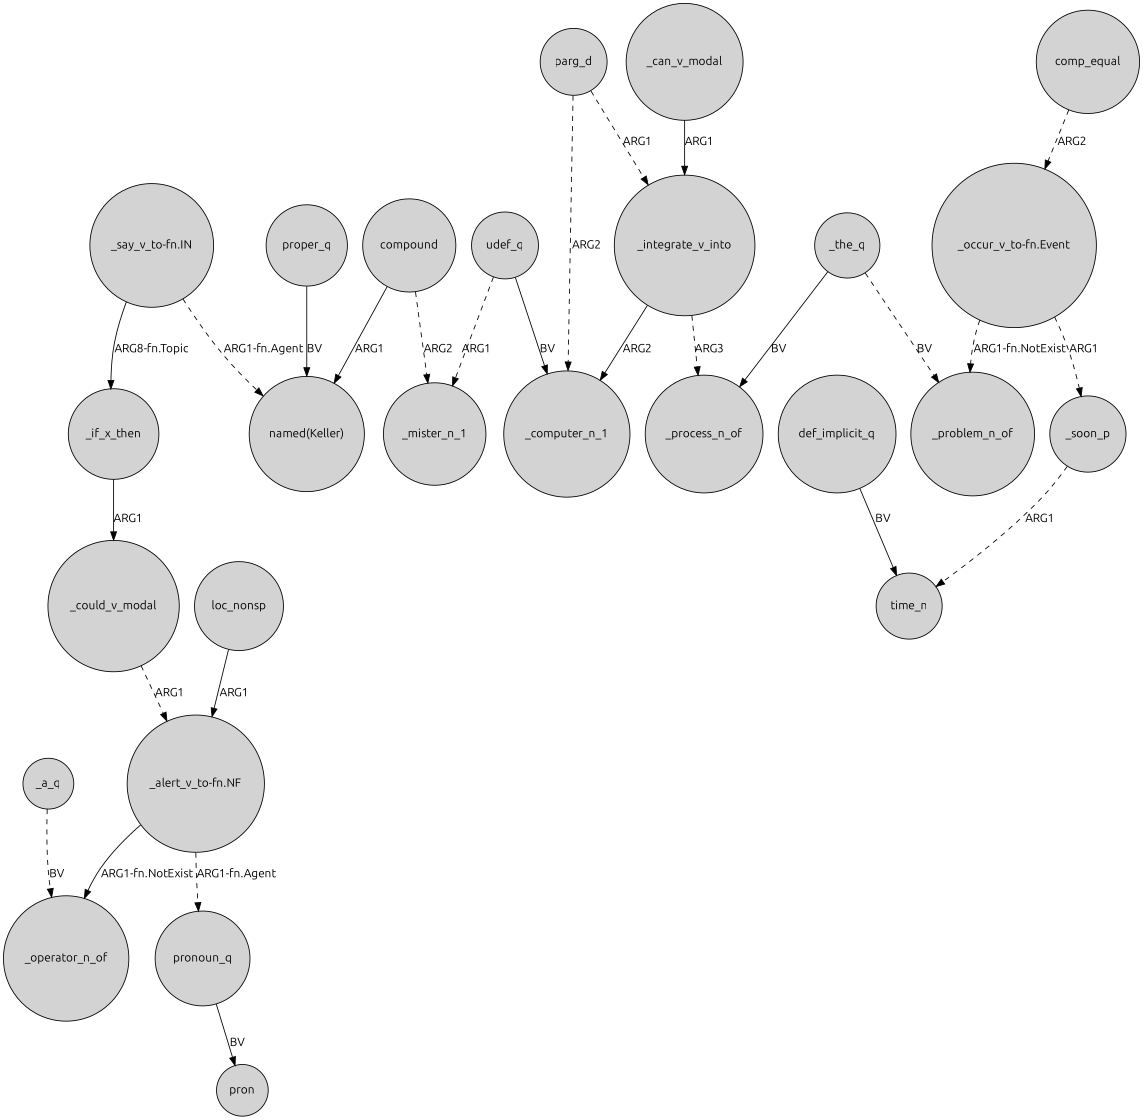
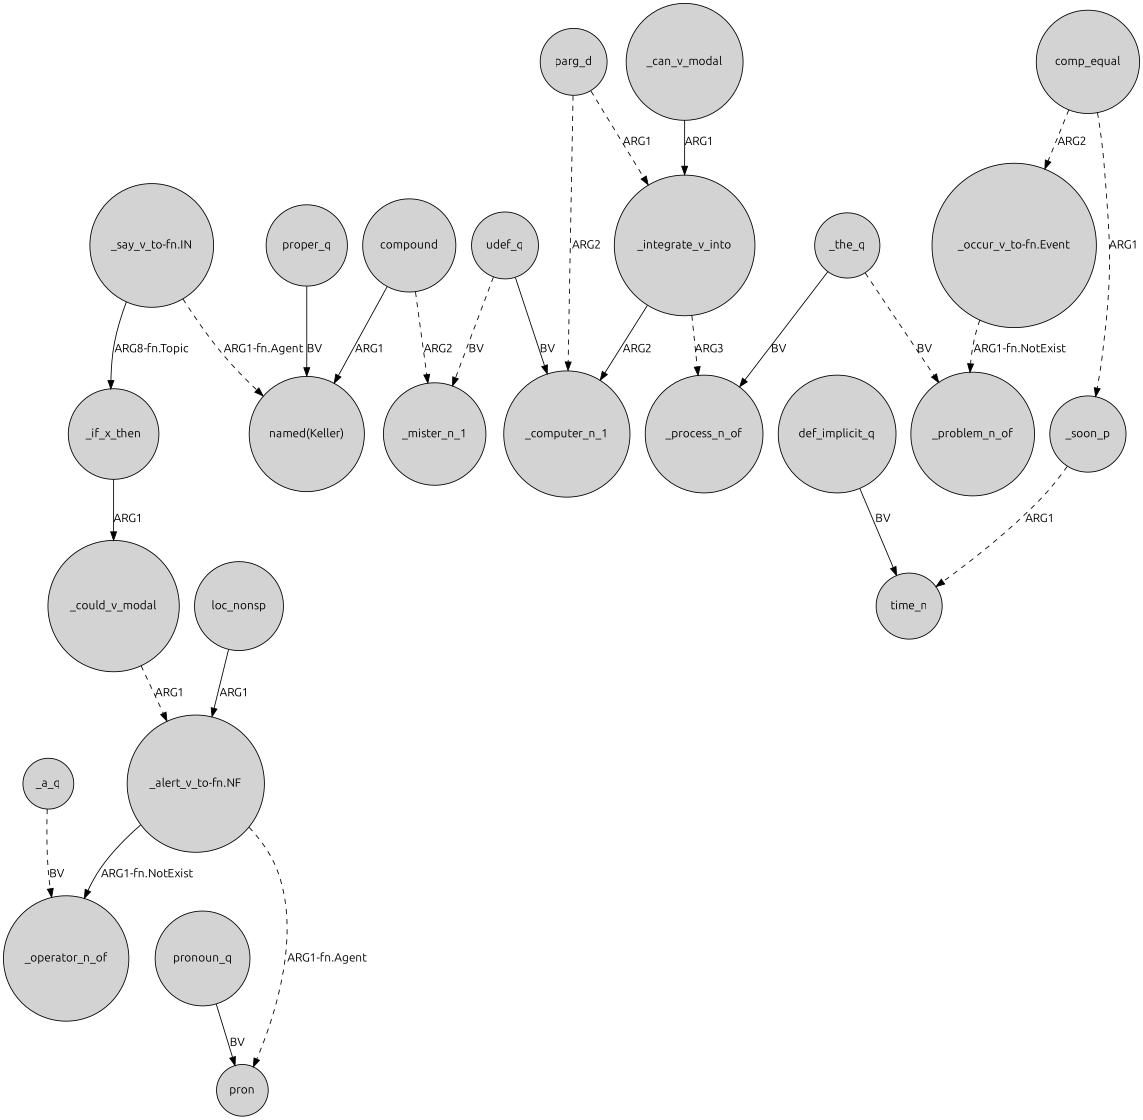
(477, 349) -> (477, 349)
(1069, 352) -> (1109, 250)
(197, 878) -> (287, 940)
